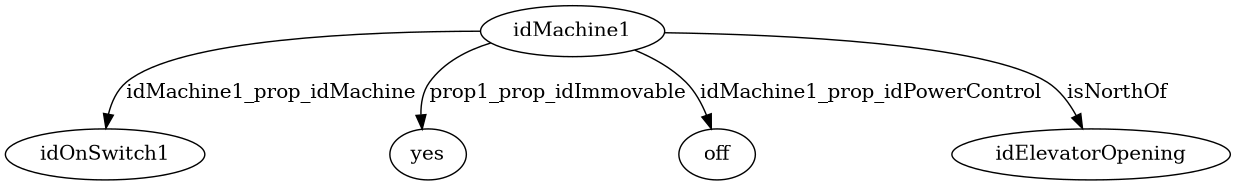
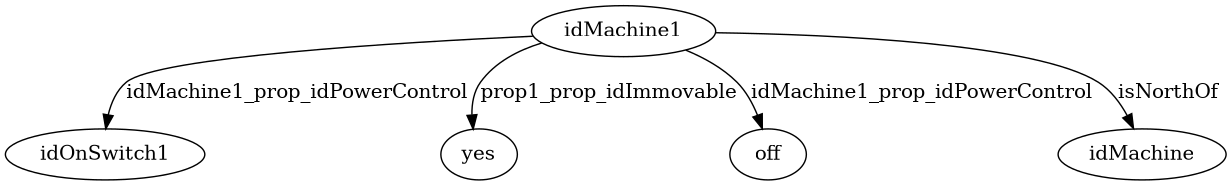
(272, 93) -> (297, 93)
(1091, 154) -> (1142, 154)
